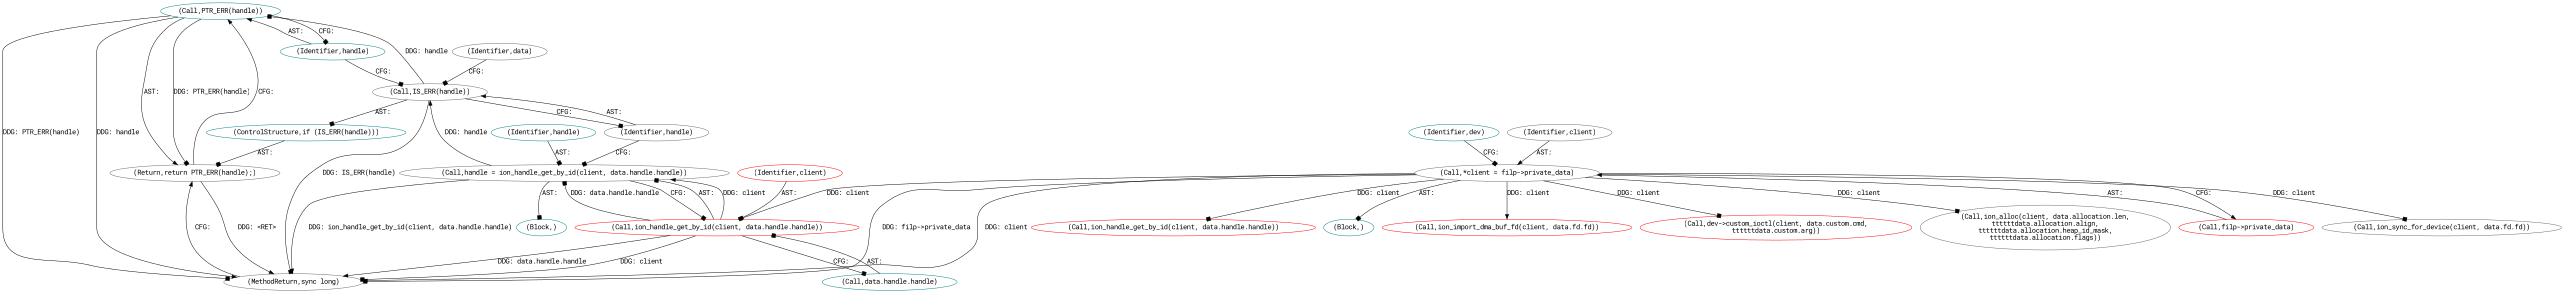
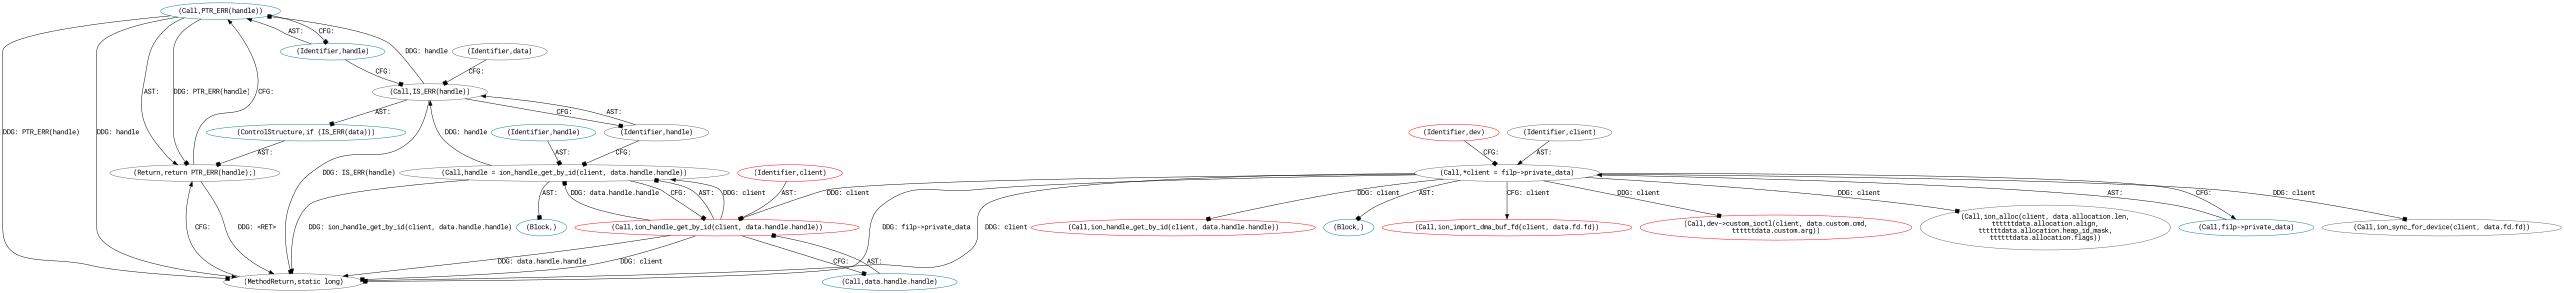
(306, 133) -> (306, 133)
(1454, 133) -> (1454, 133)
(1528, 193) -> (1528, 193)
(2246, 228) -> (2246, 228)
(294, 282) -> (294, 282)
